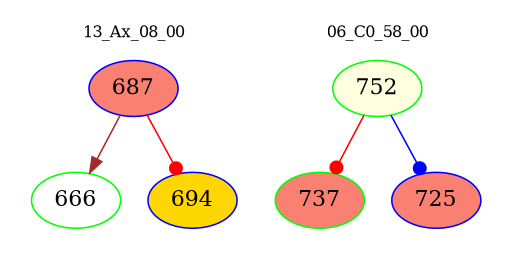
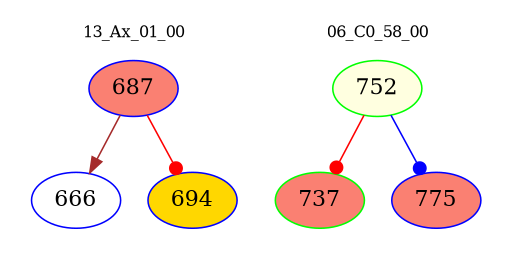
(134, 33) -> (134, 33)
(76, 200) -> (76, 200)
(436, 200) -> (436, 200)
